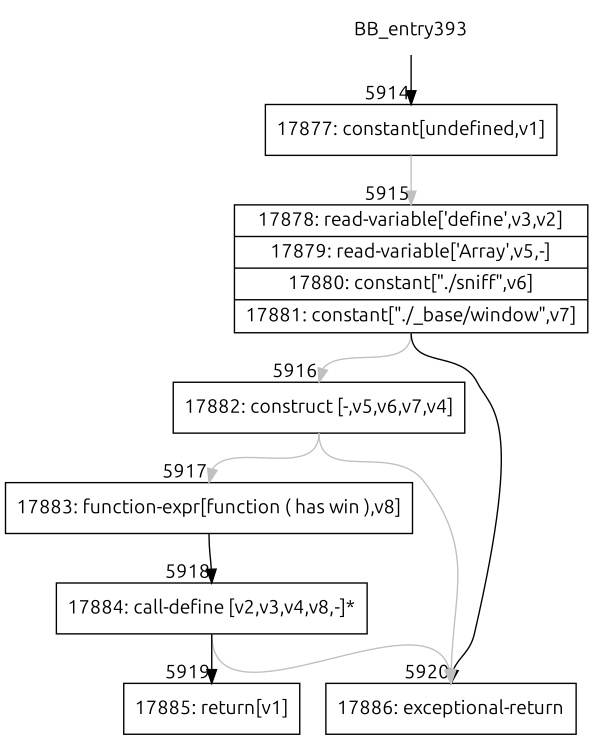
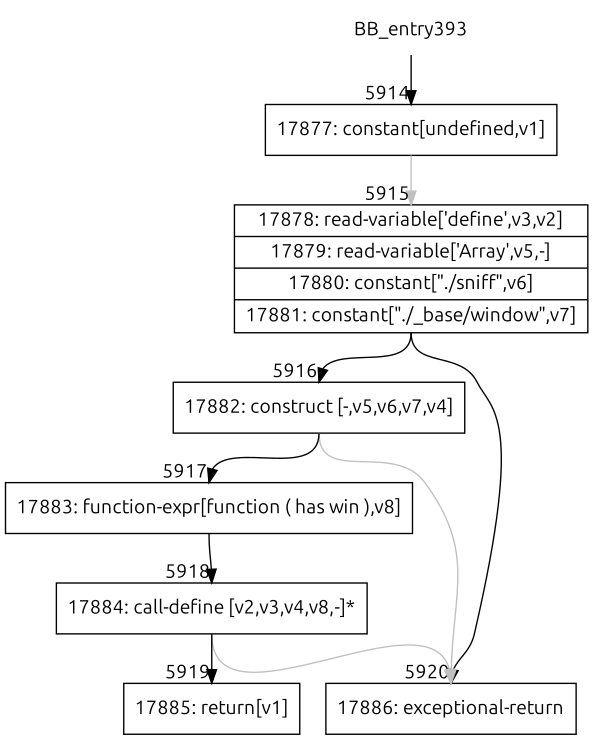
(372, 357) -> (372, 357)
(271, 458) -> (271, 458)
